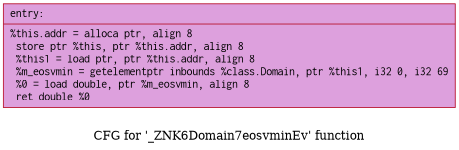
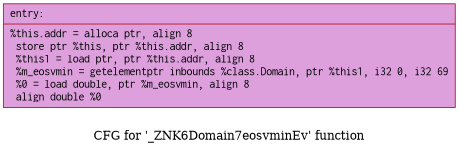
(50, 97) -> (56, 97)
